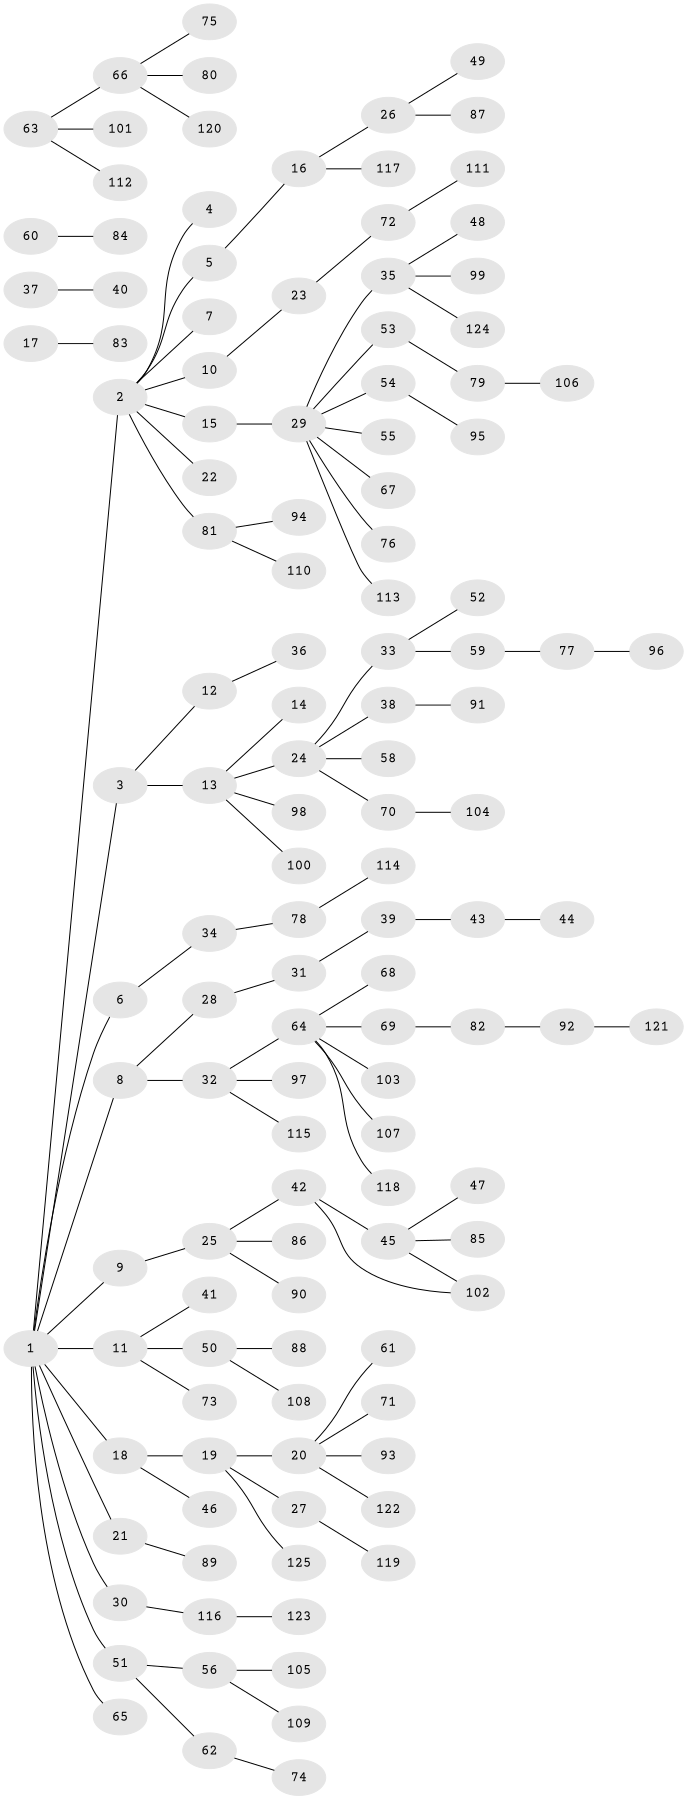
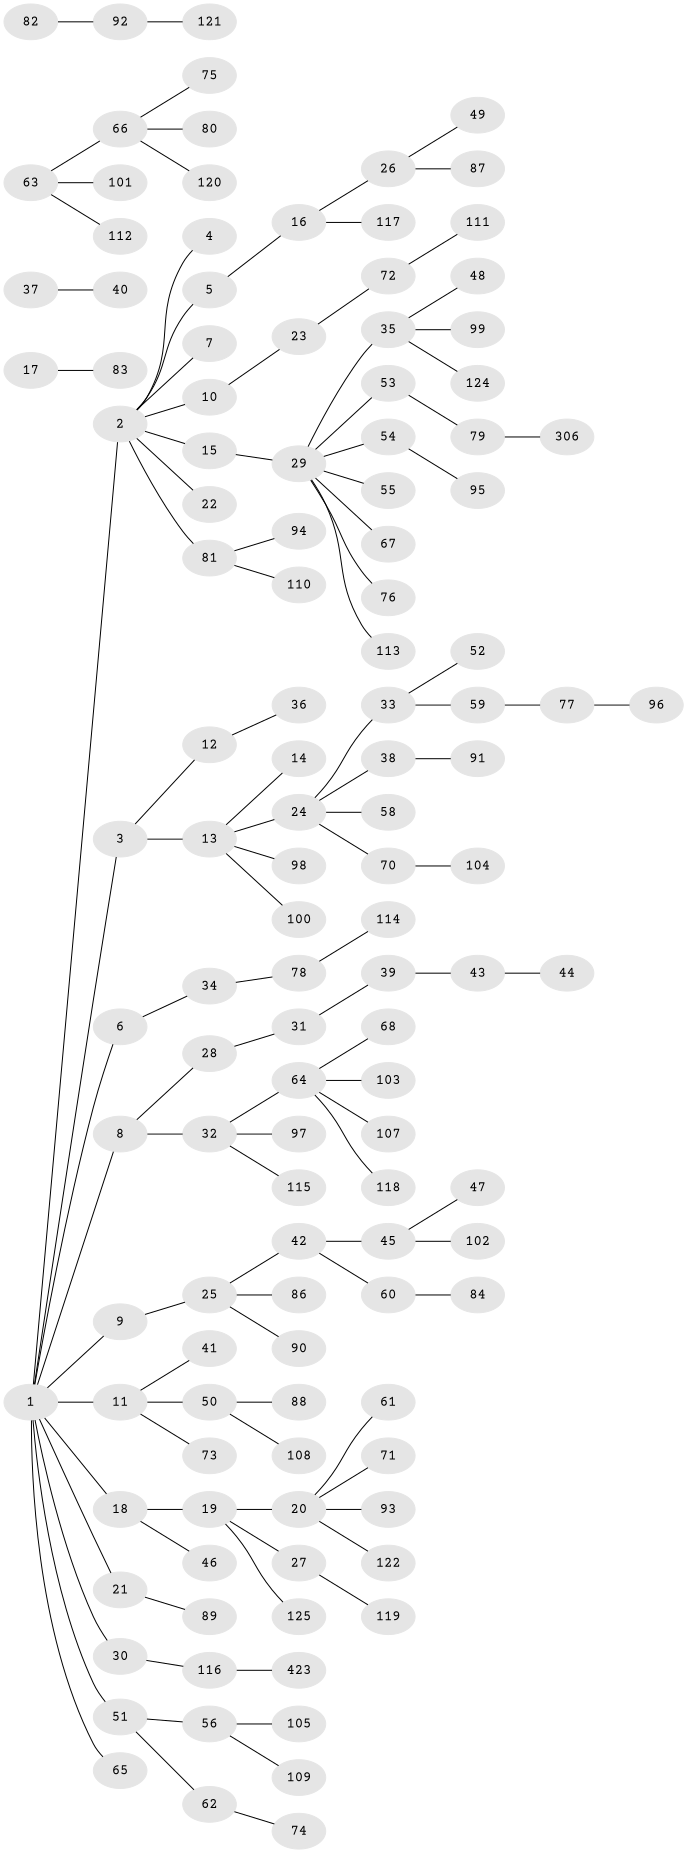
(567, 383) -> (567, 437)
(388, 1027) -> none
(478, 1239) -> none
(367, 1271) -> (344, 1268)
(299, 1617) -> (299, 1670)
